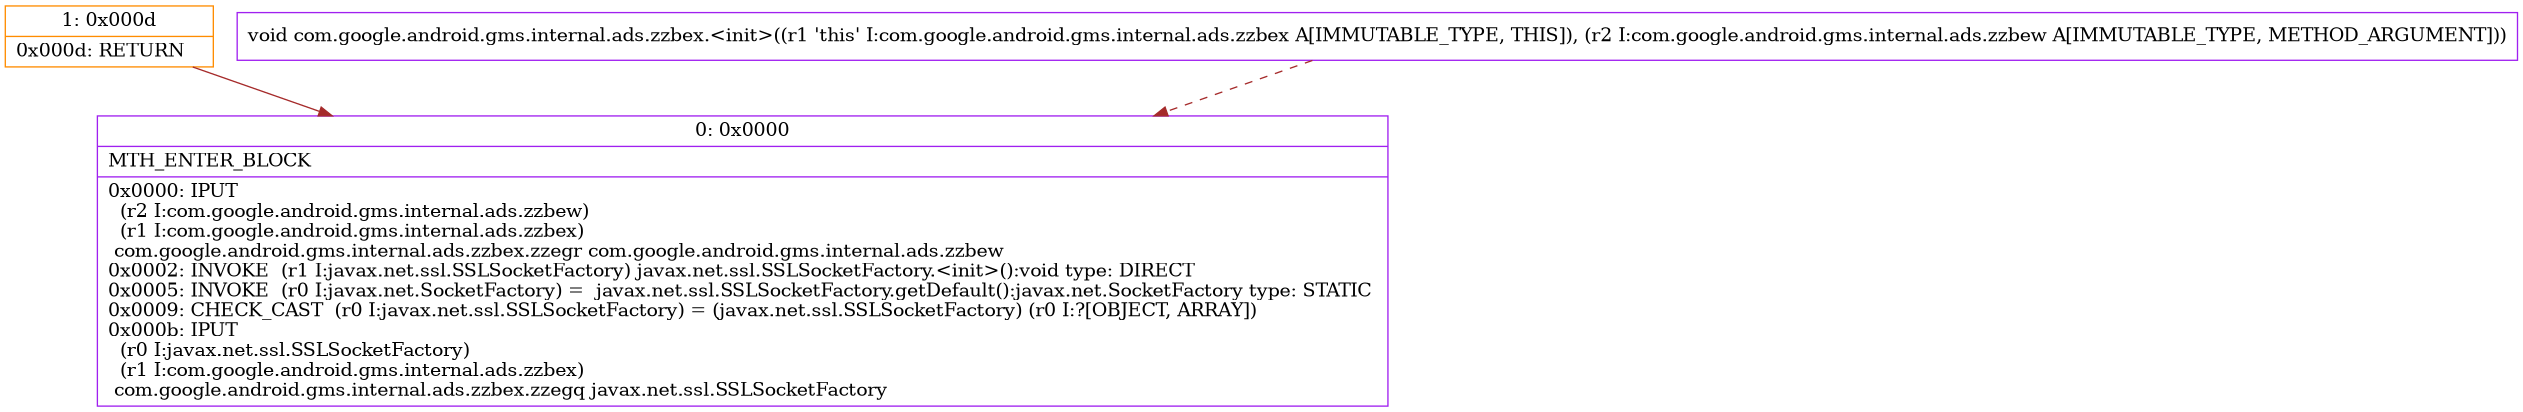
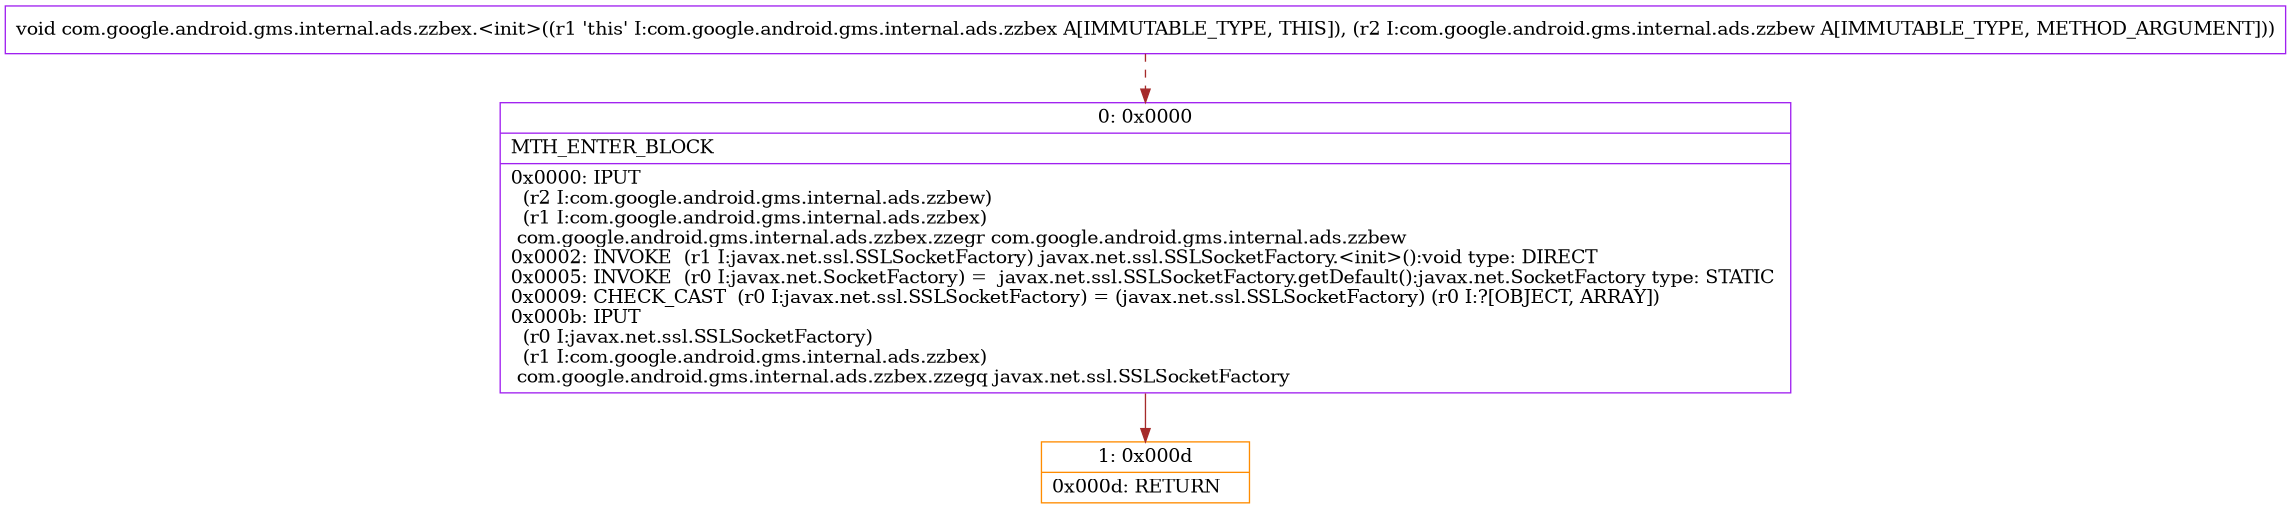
(256, 89) -> (1145, 411)
